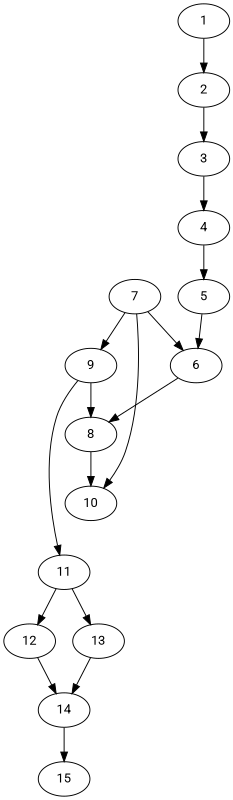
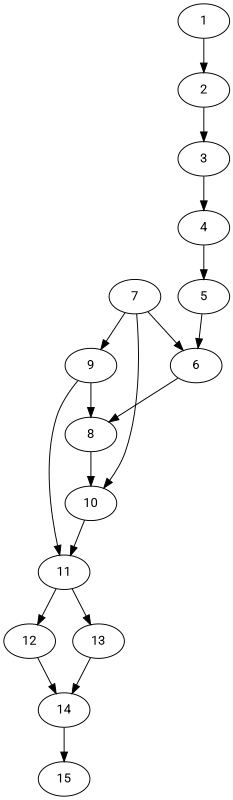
none -> (79, 533)
